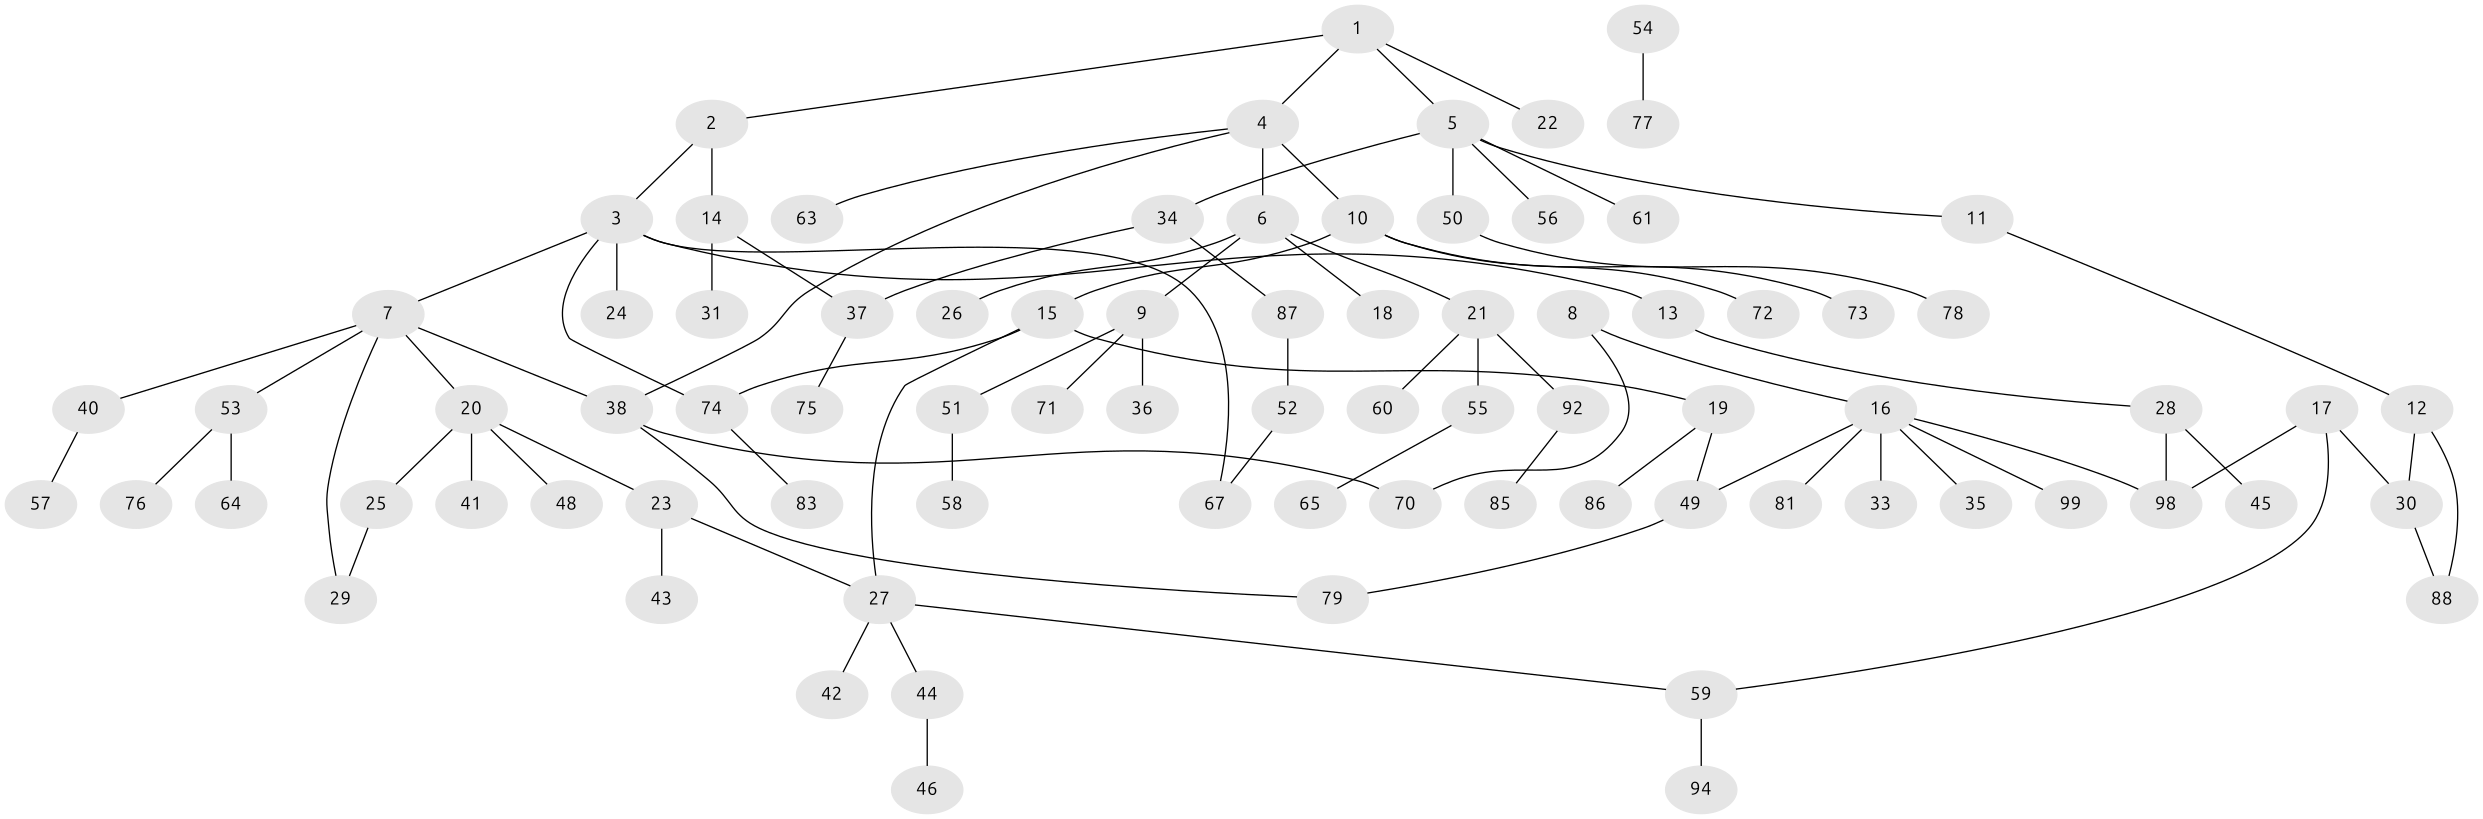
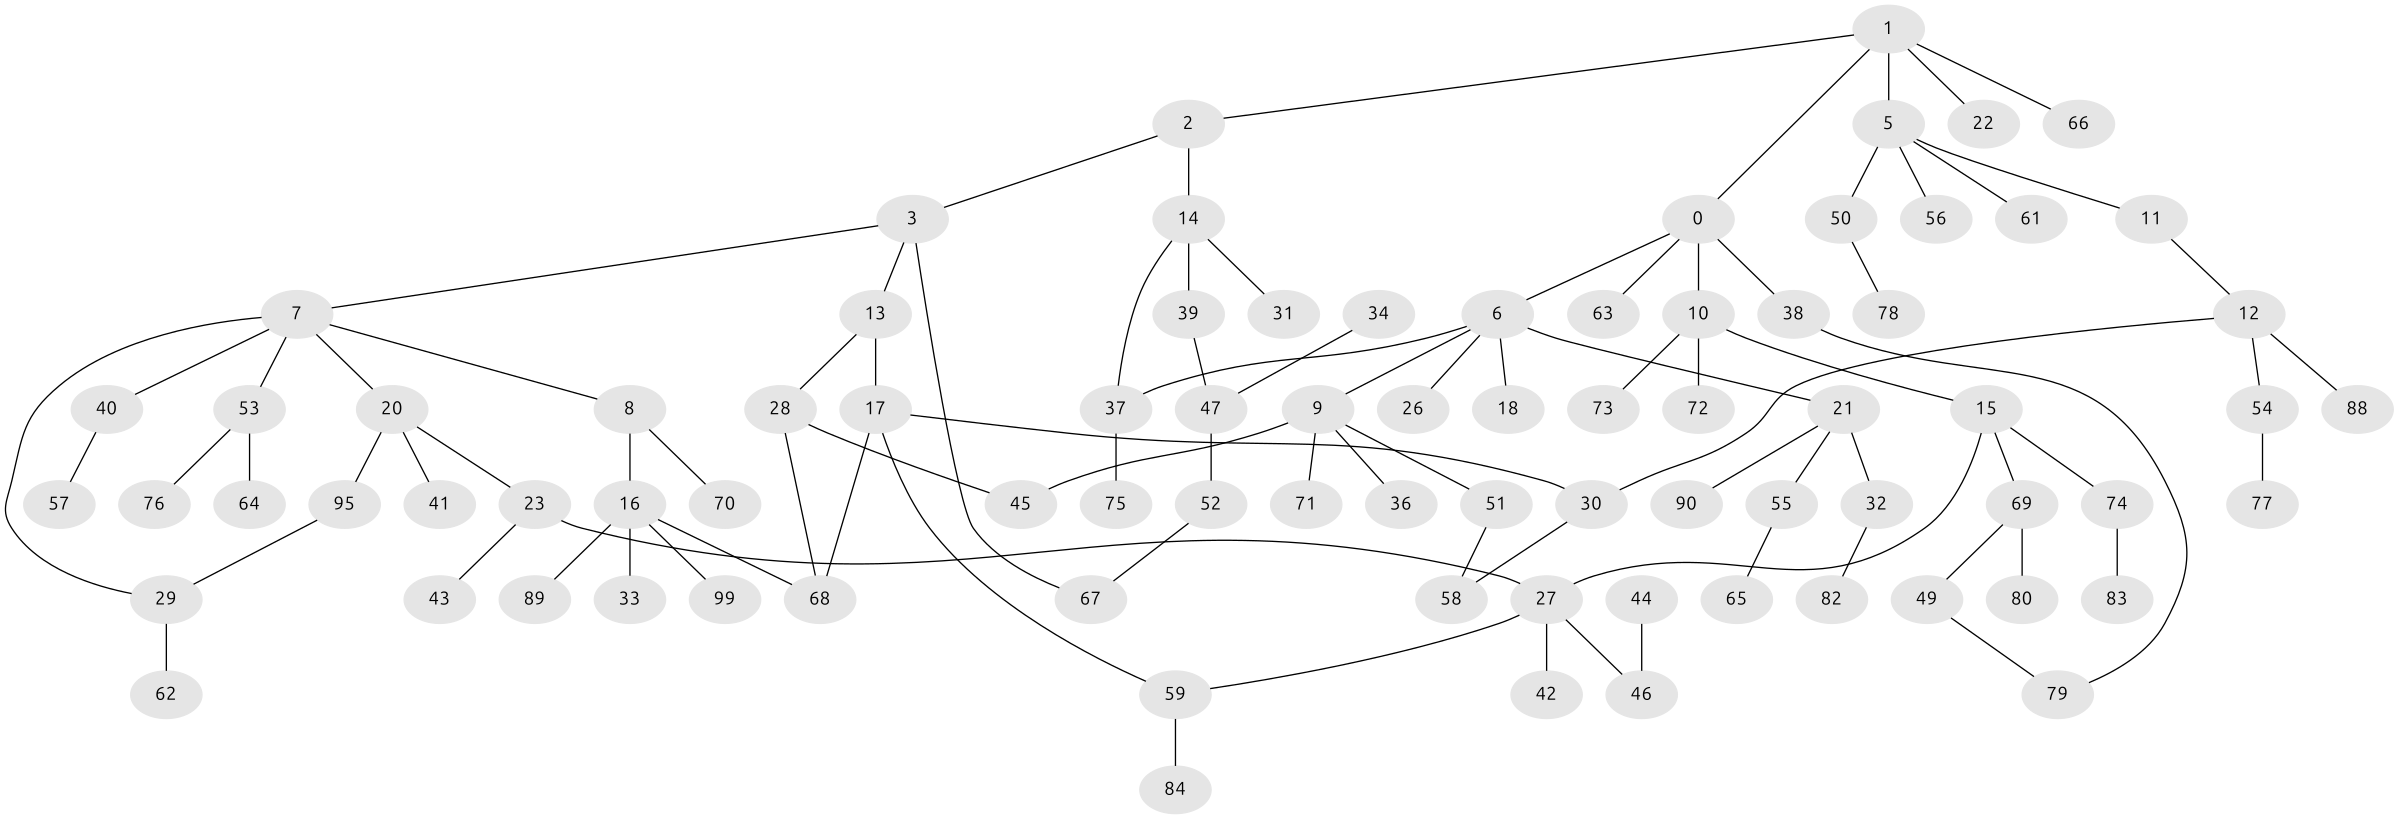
(1263, 124) -> (1698, 219)
none -> (2079, 124)
(1318, 161) -> none
(1008, 258) -> (1329, 355)
(617, 314) -> none
none -> (1189, 314)
(1288, 314) -> (1211, 409)
(577, 343) -> none
(503, 362) -> (463, 362)
none -> (876, 362)
none -> (2256, 362)
(1383, 409) -> (1687, 505)
(1573, 409) -> (1877, 505)
(1718, 409) -> (2022, 505)
none -> (1168, 455)
(1011, 457) -> none
(1786, 457) -> none
(376, 505) -> (345, 505)
(567, 505) -> none
(1500, 505) -> (1832, 600)
(1596, 505) -> (2022, 600)
(1786, 505) -> (535, 600)
(1976, 505) -> none
(2166, 505) -> (820, 600)
(2424, 552) -> (1522, 552)
(903, 647) -> (1594, 647)
none -> (166, 695)
(1701, 790) -> (1175, 790)
